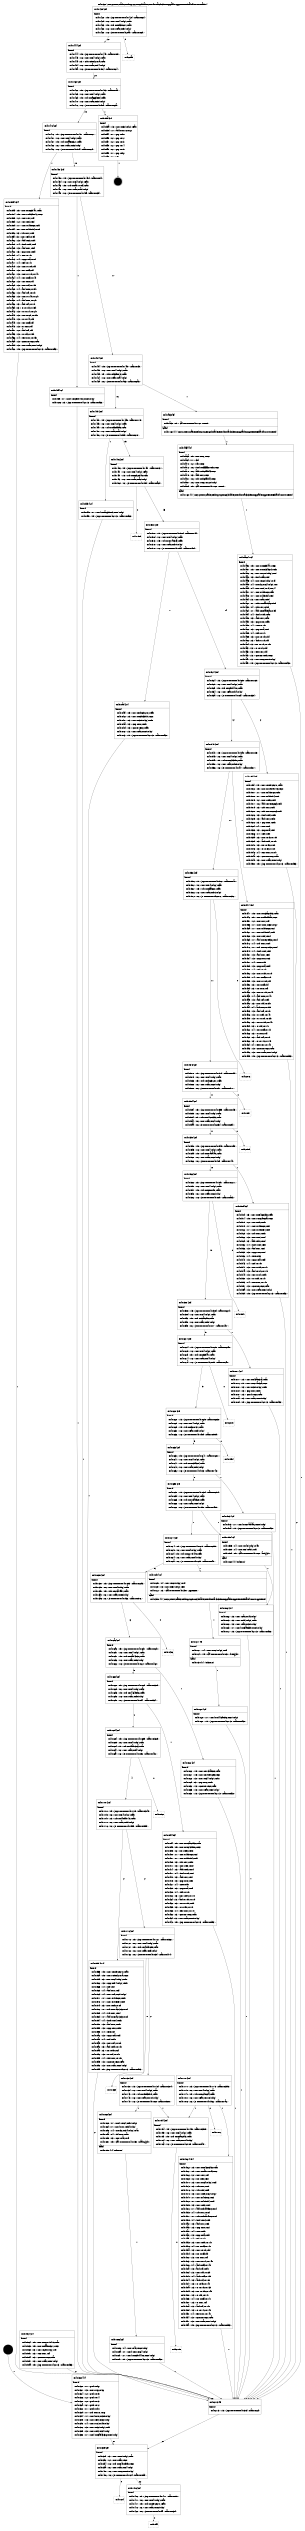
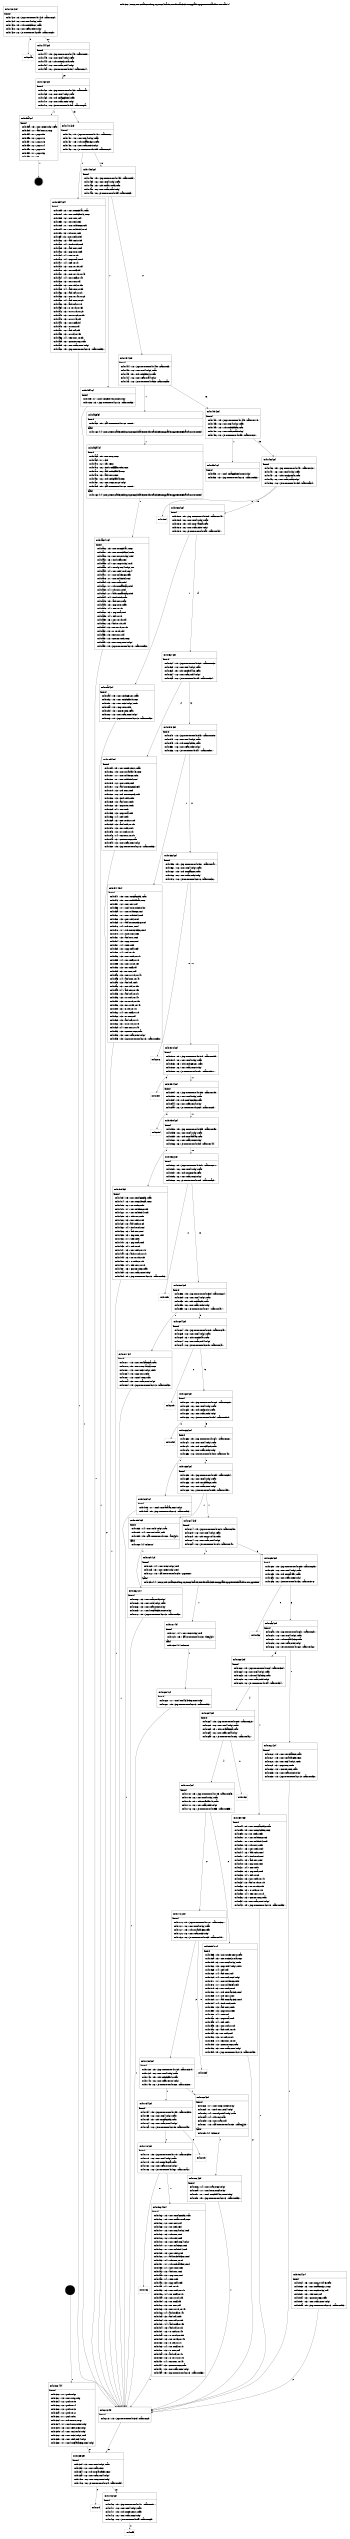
(83, 1508) -> none
(193, 2111) -> (165, 2136)
